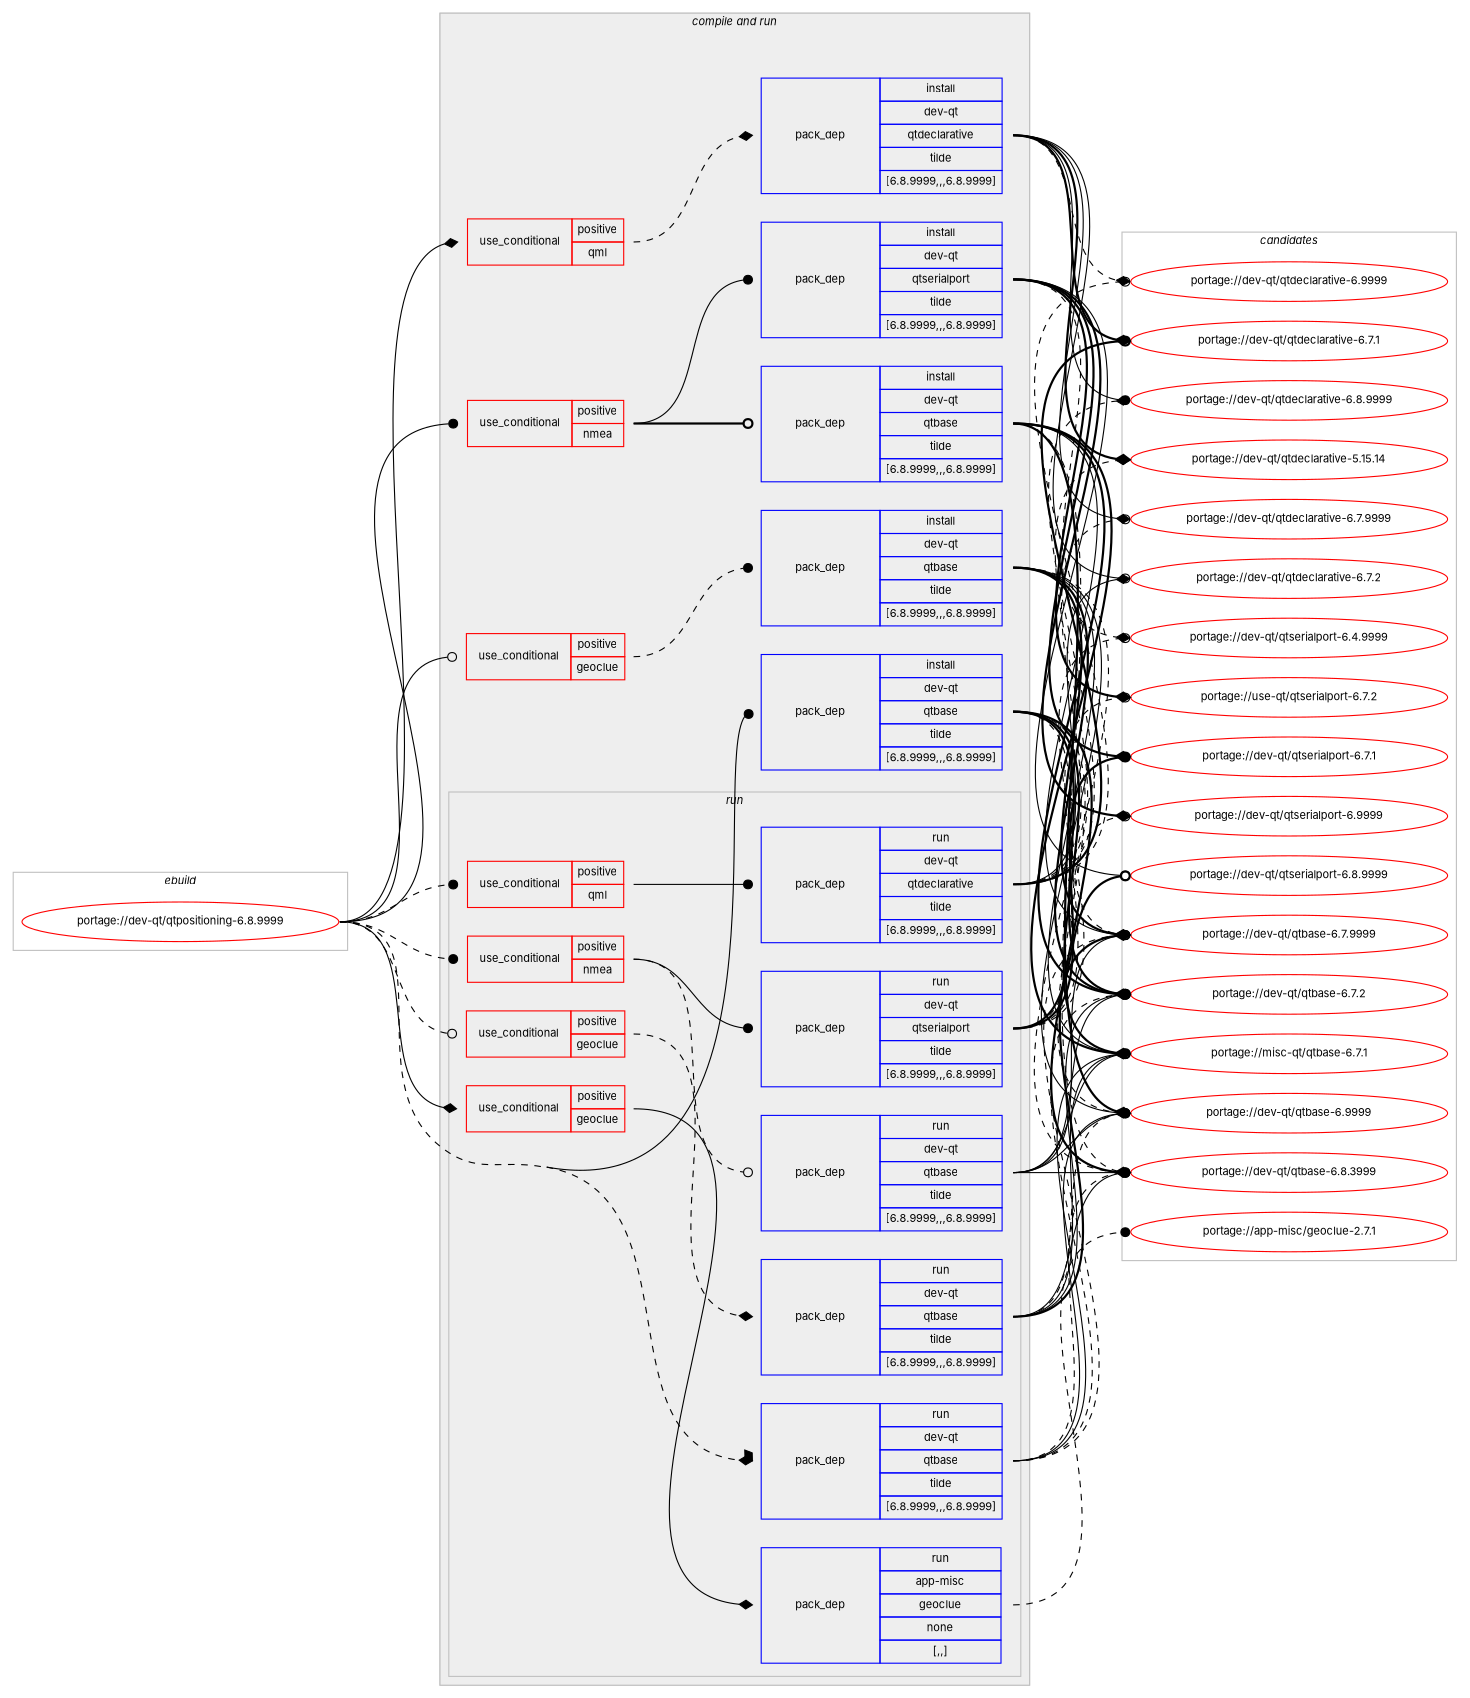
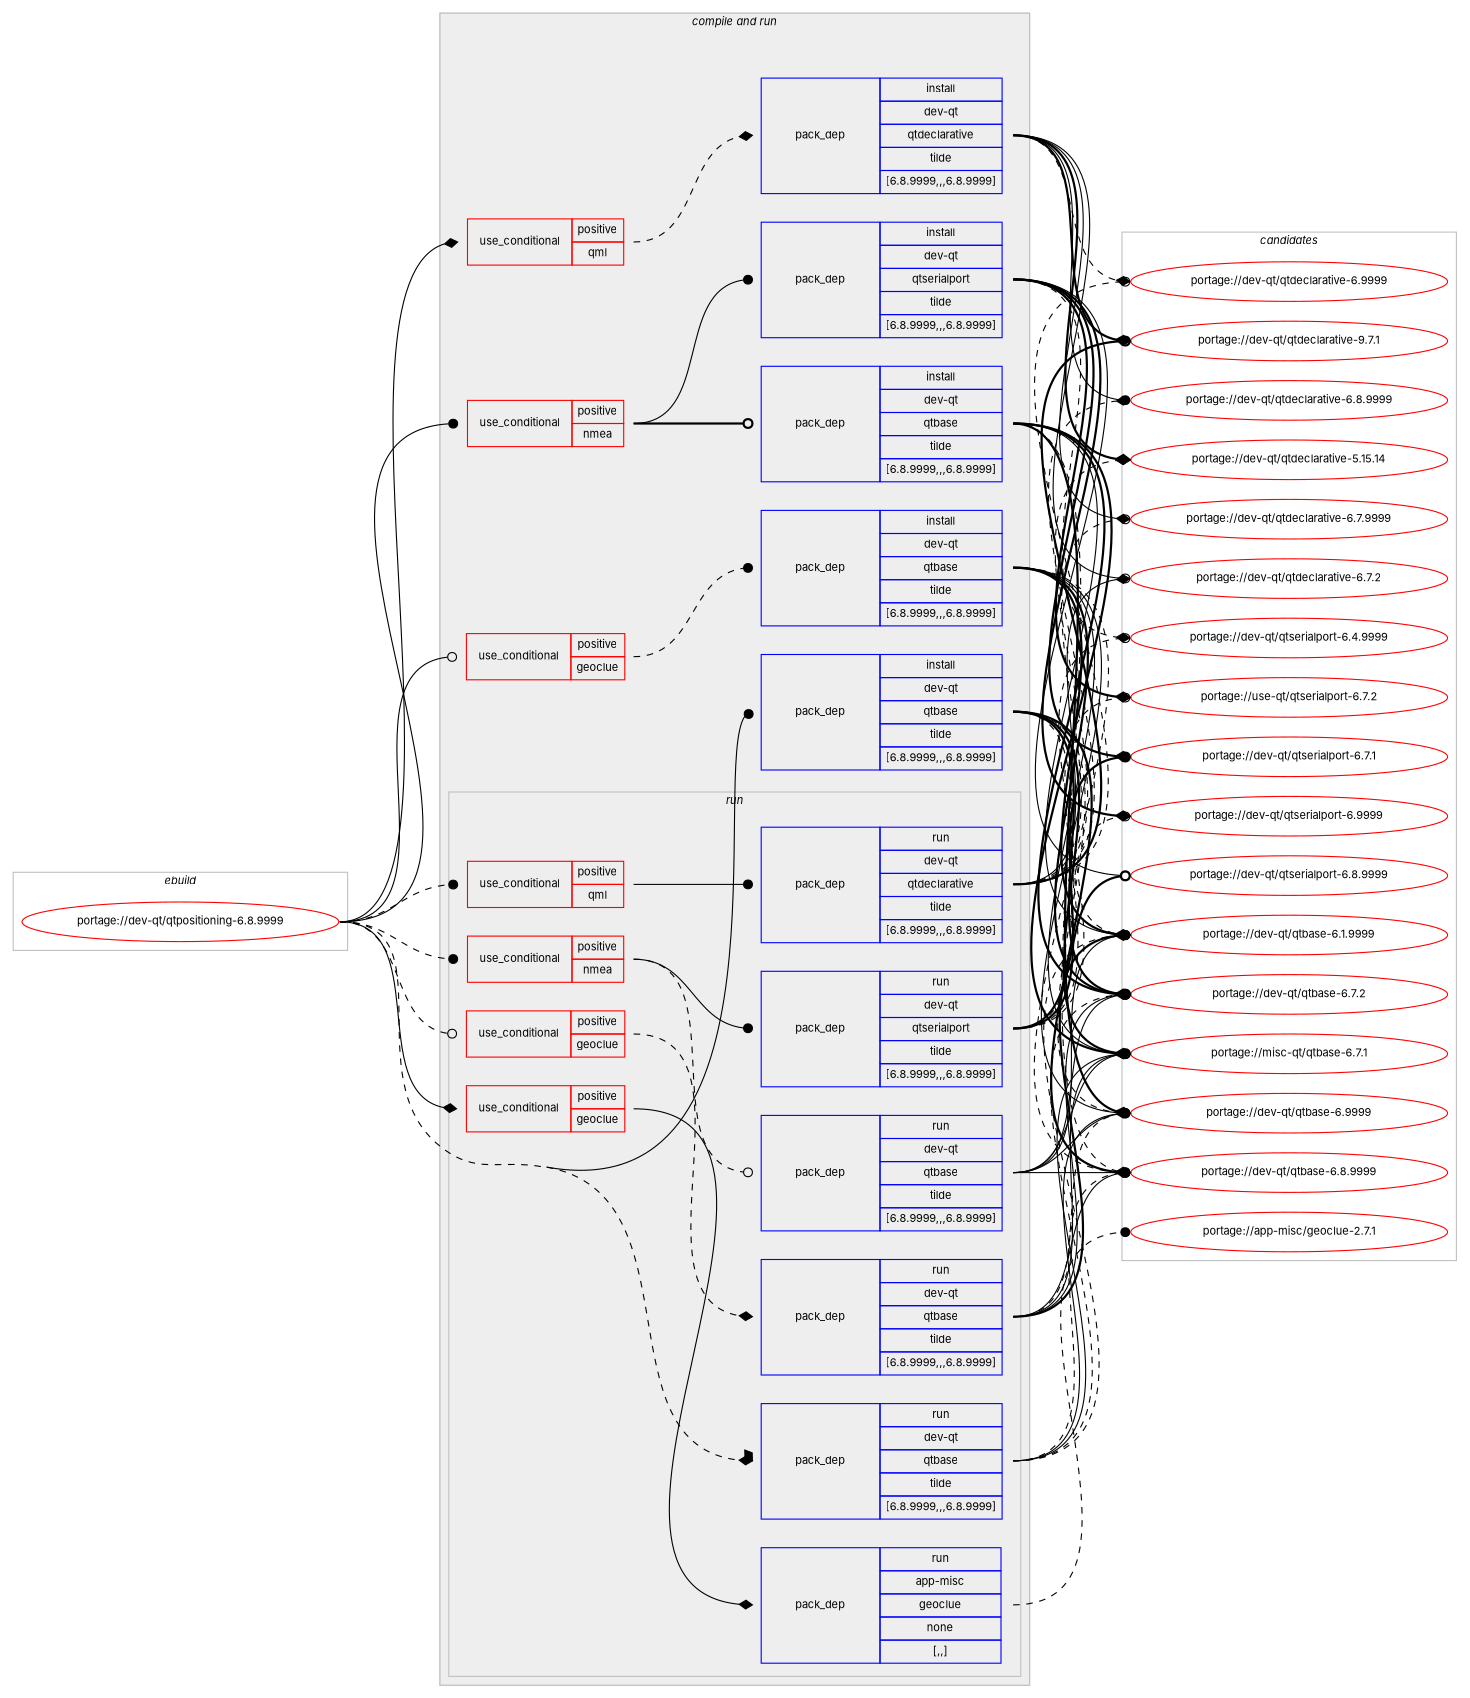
(1289, 341) -> (1289, 341)
(1289, 935) -> (1289, 935)
(1289, 1173) -> (1289, 1173)
